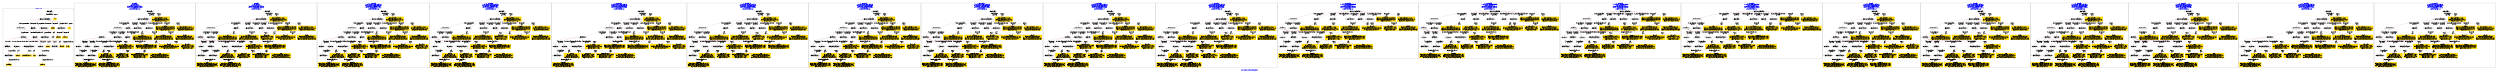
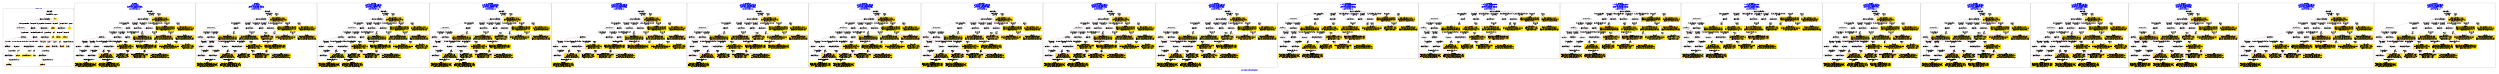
(53, 37) -> (53, 37)
(68, 46) -> (68, 46)
